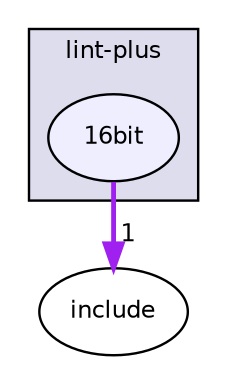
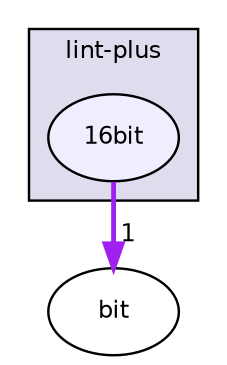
(114, 312) -> (114, 312)
